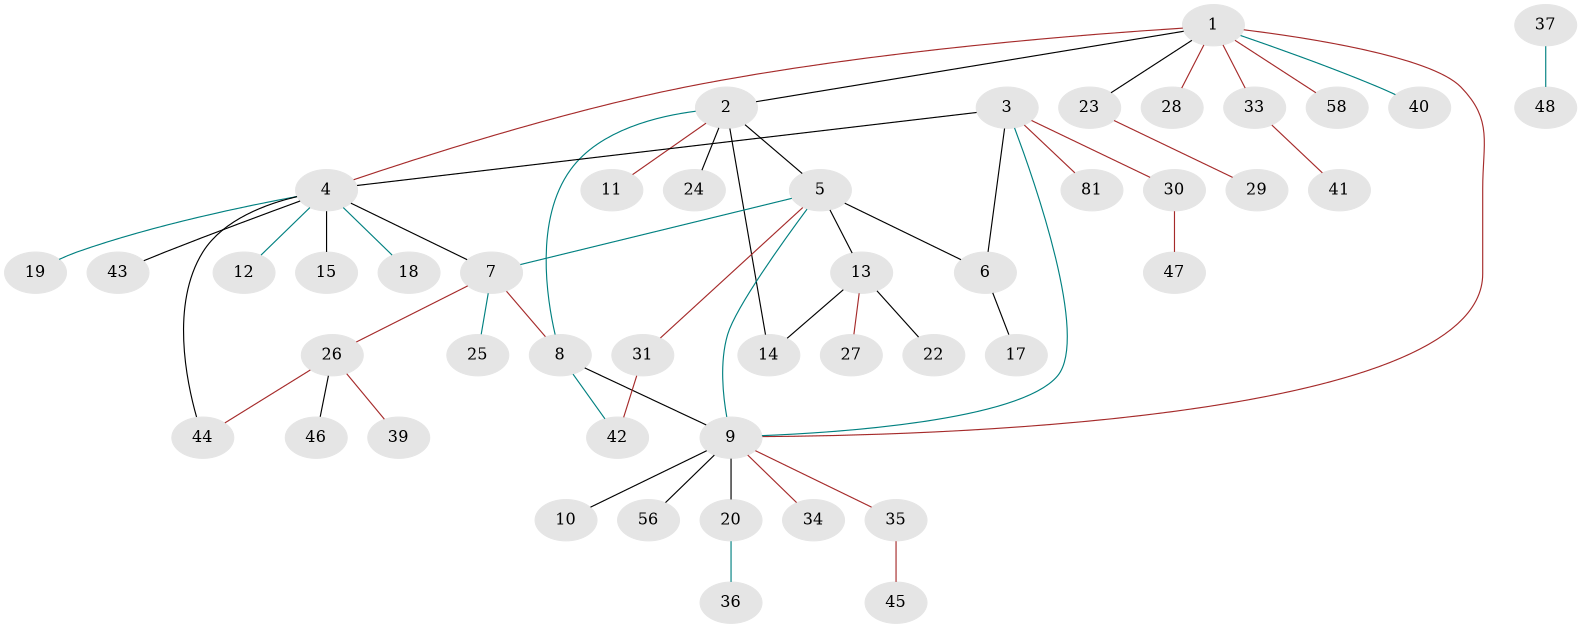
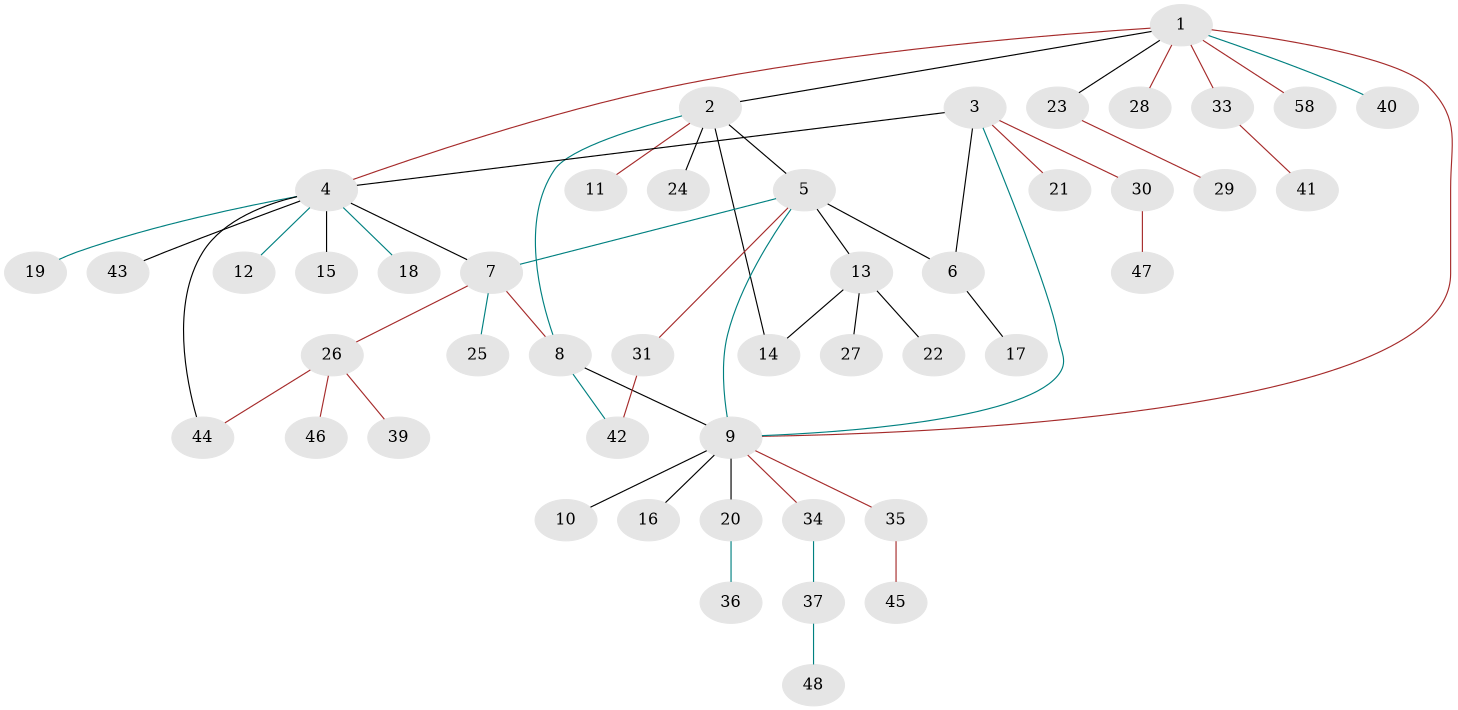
(1092, 190) -> (1060, 190)
(857, 314) -> (857, 314)
(324, 396) -> (324, 396)
(649, 520) -> (649, 520)
none -> (814, 562)
